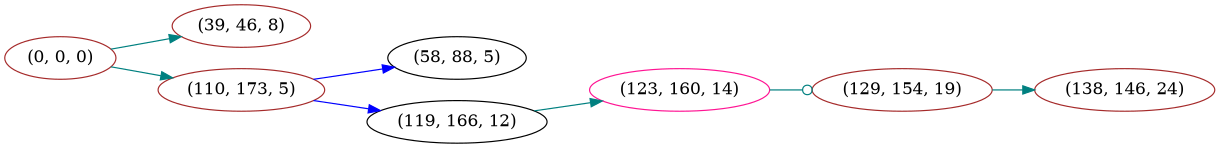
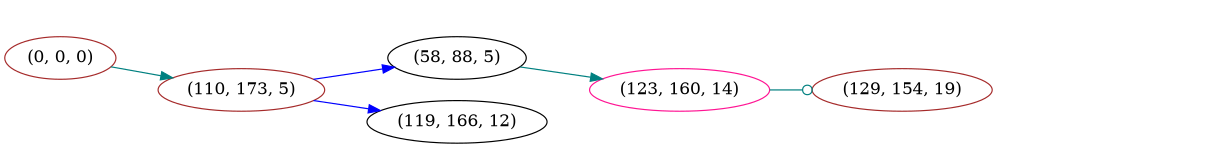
(241, 26) -> none
(1125, 90) -> none
(562, 107) -> (555, 72)
